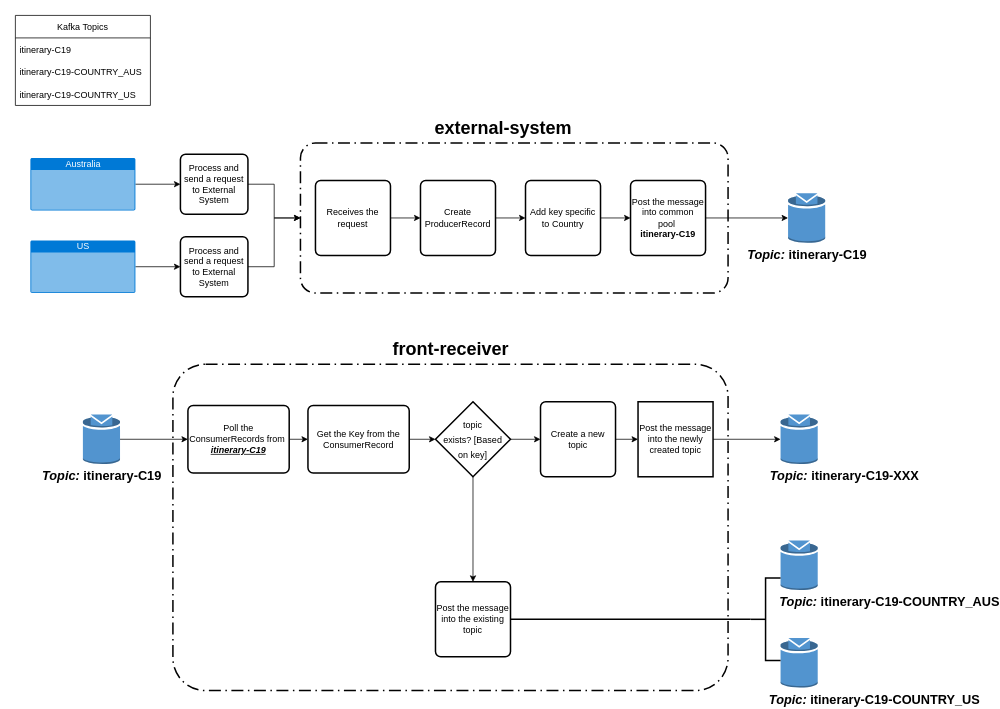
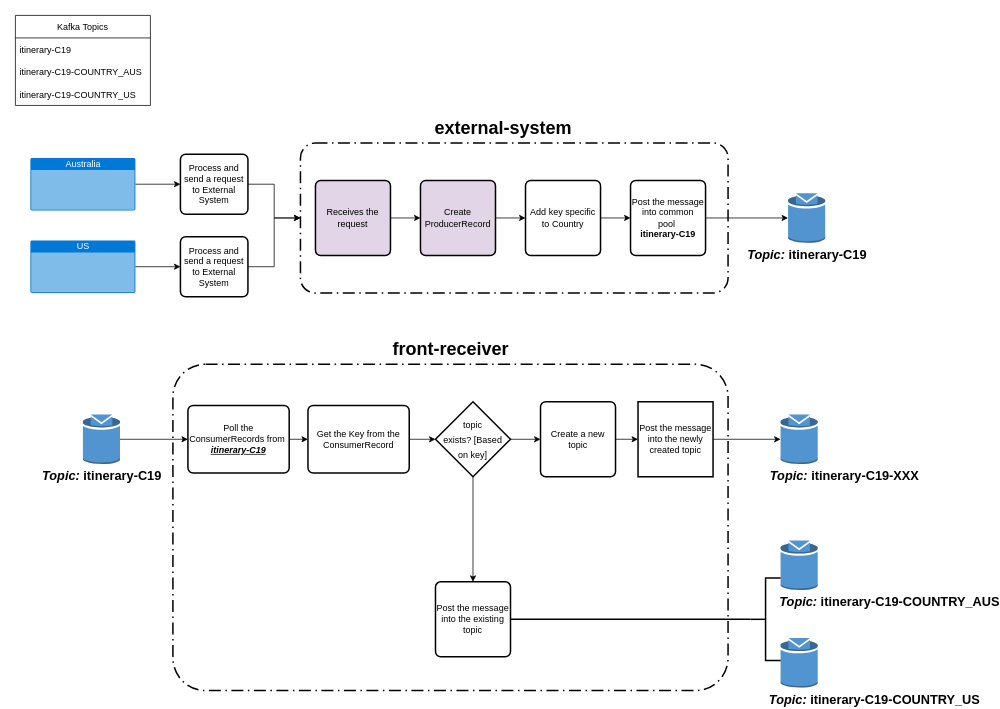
(353, 218) -> (353, 218)
(458, 218) -> (458, 218)
